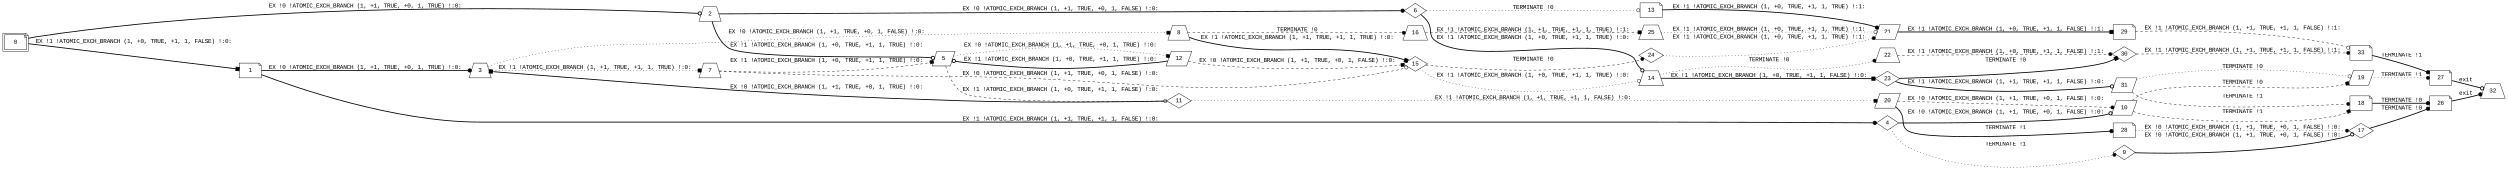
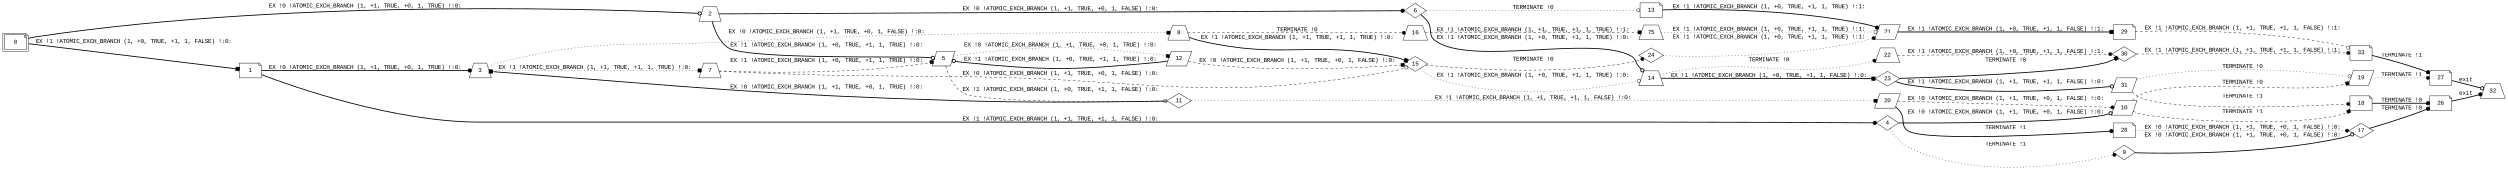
(1651, 32) -> (1651, 32)
